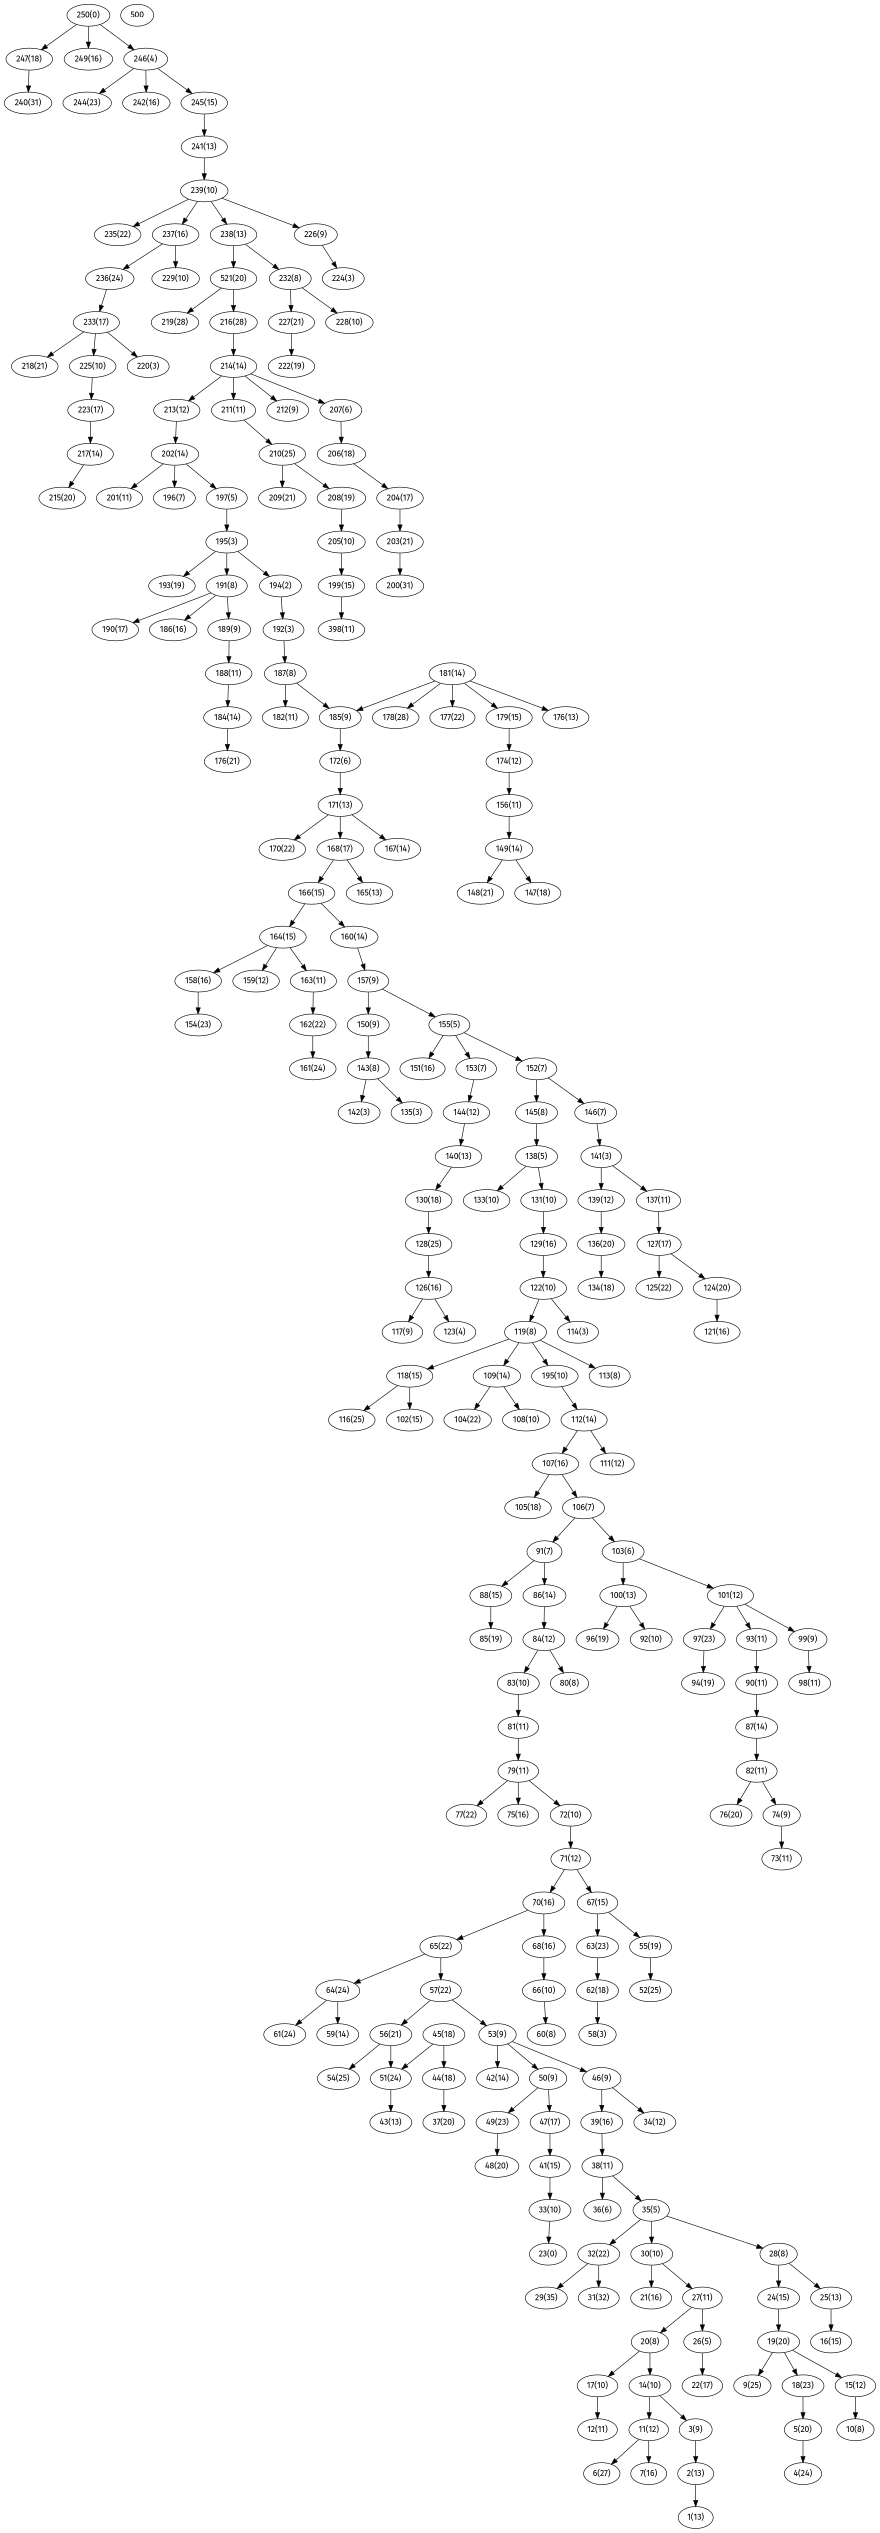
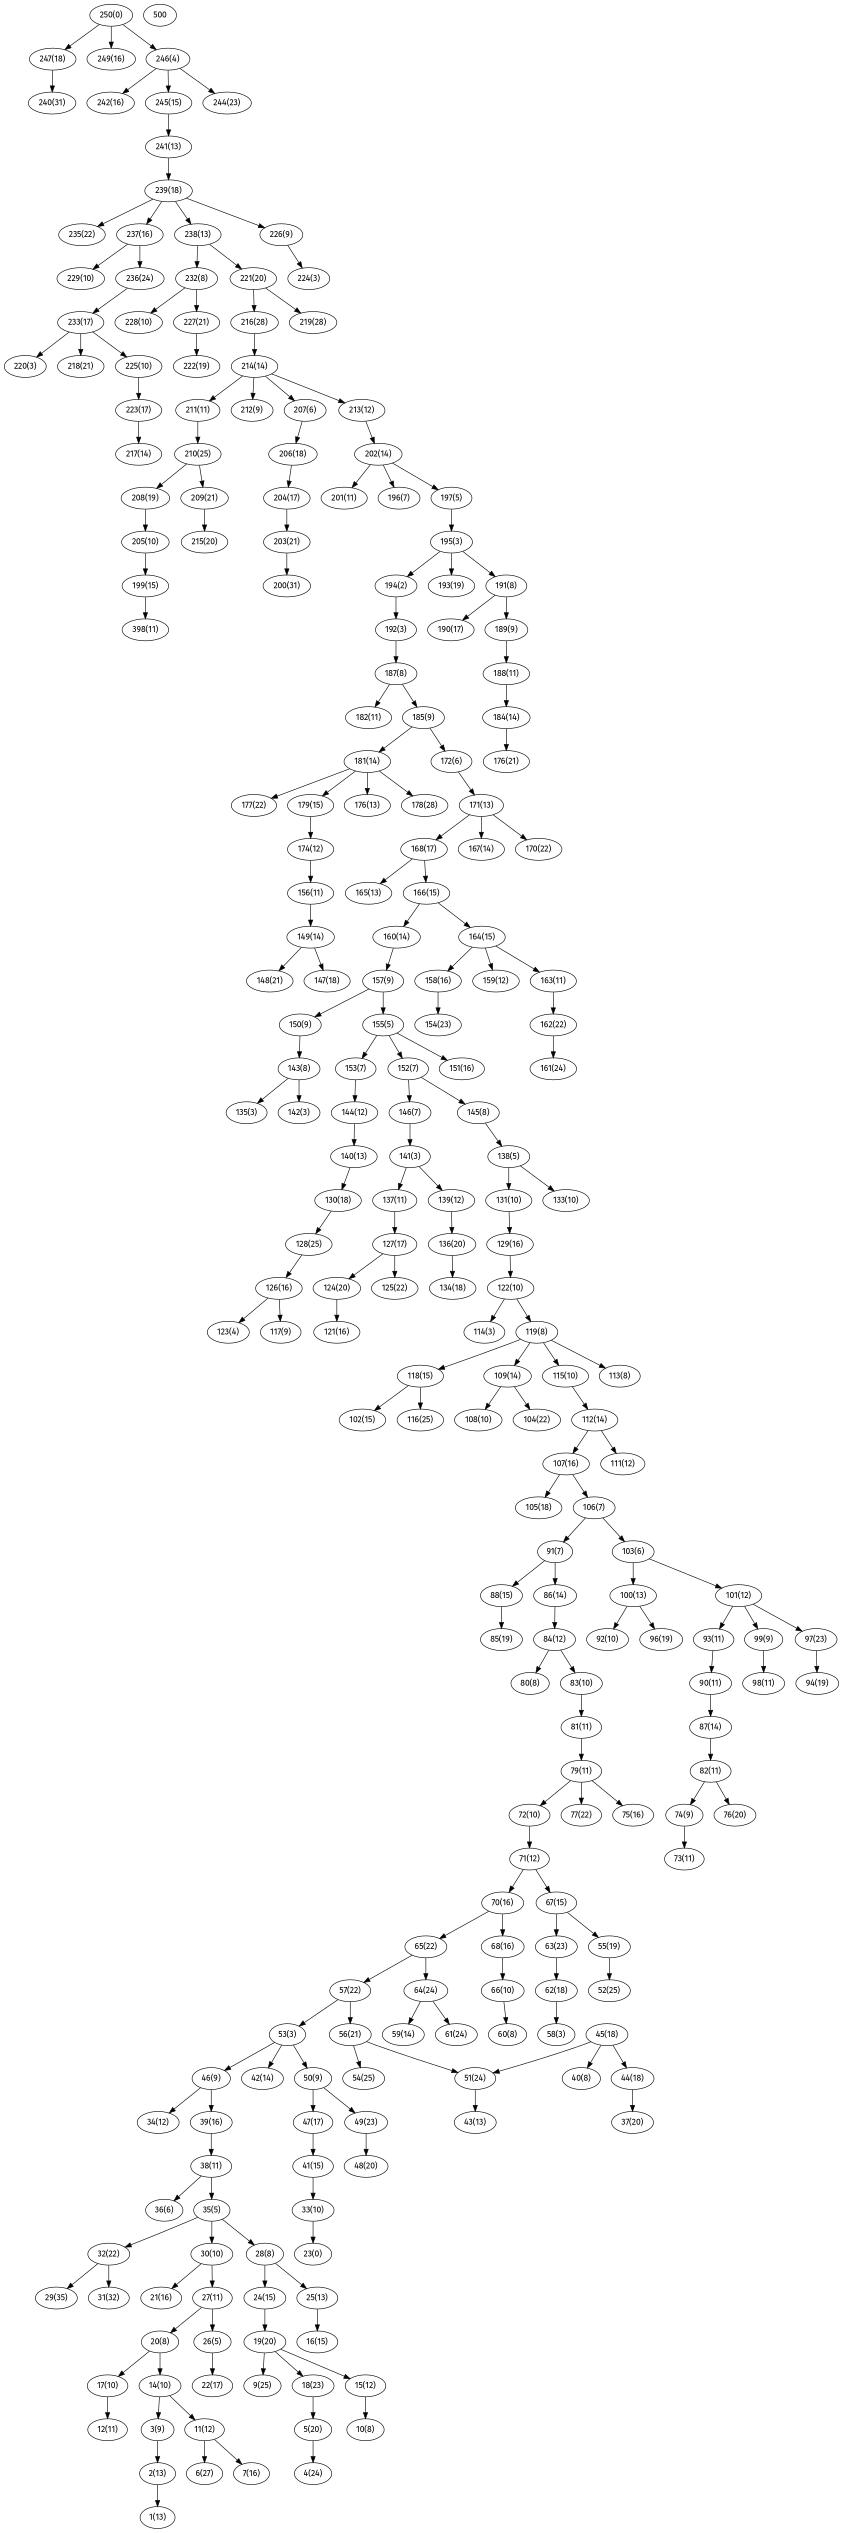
(204, 191) -> (169, 191)
(234, 279) -> (253, 279)
(78, 474) -> (205, 517)
(173, 630) -> none
(399, 695) -> (398, 738)
(555, 1376) -> (565, 1376)
(498, 2035) -> (287, 2035)
none -> (581, 2079)
